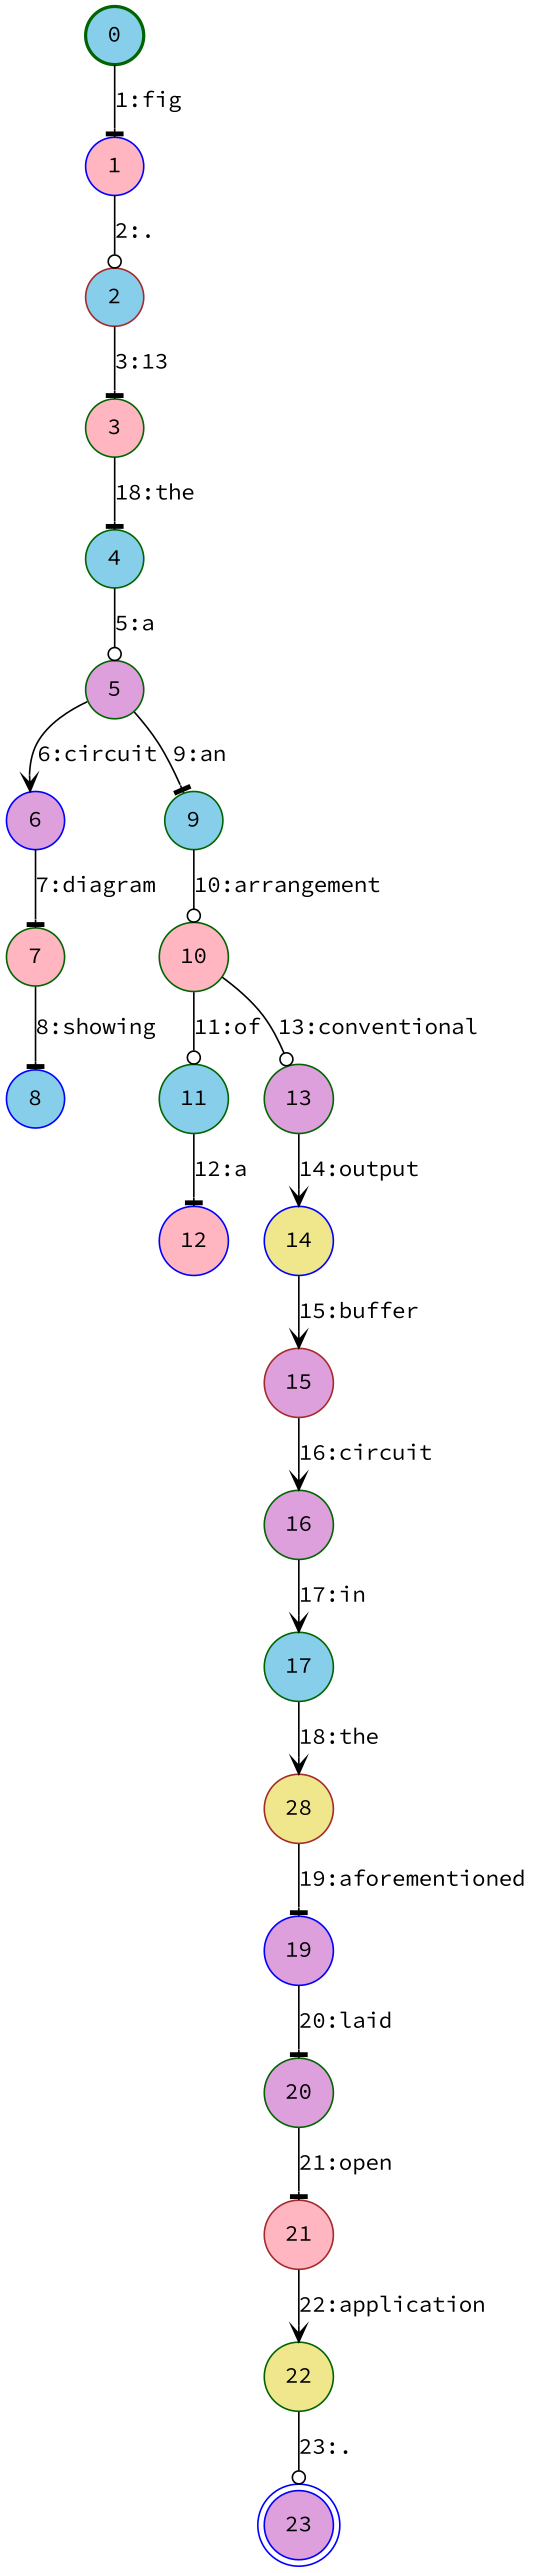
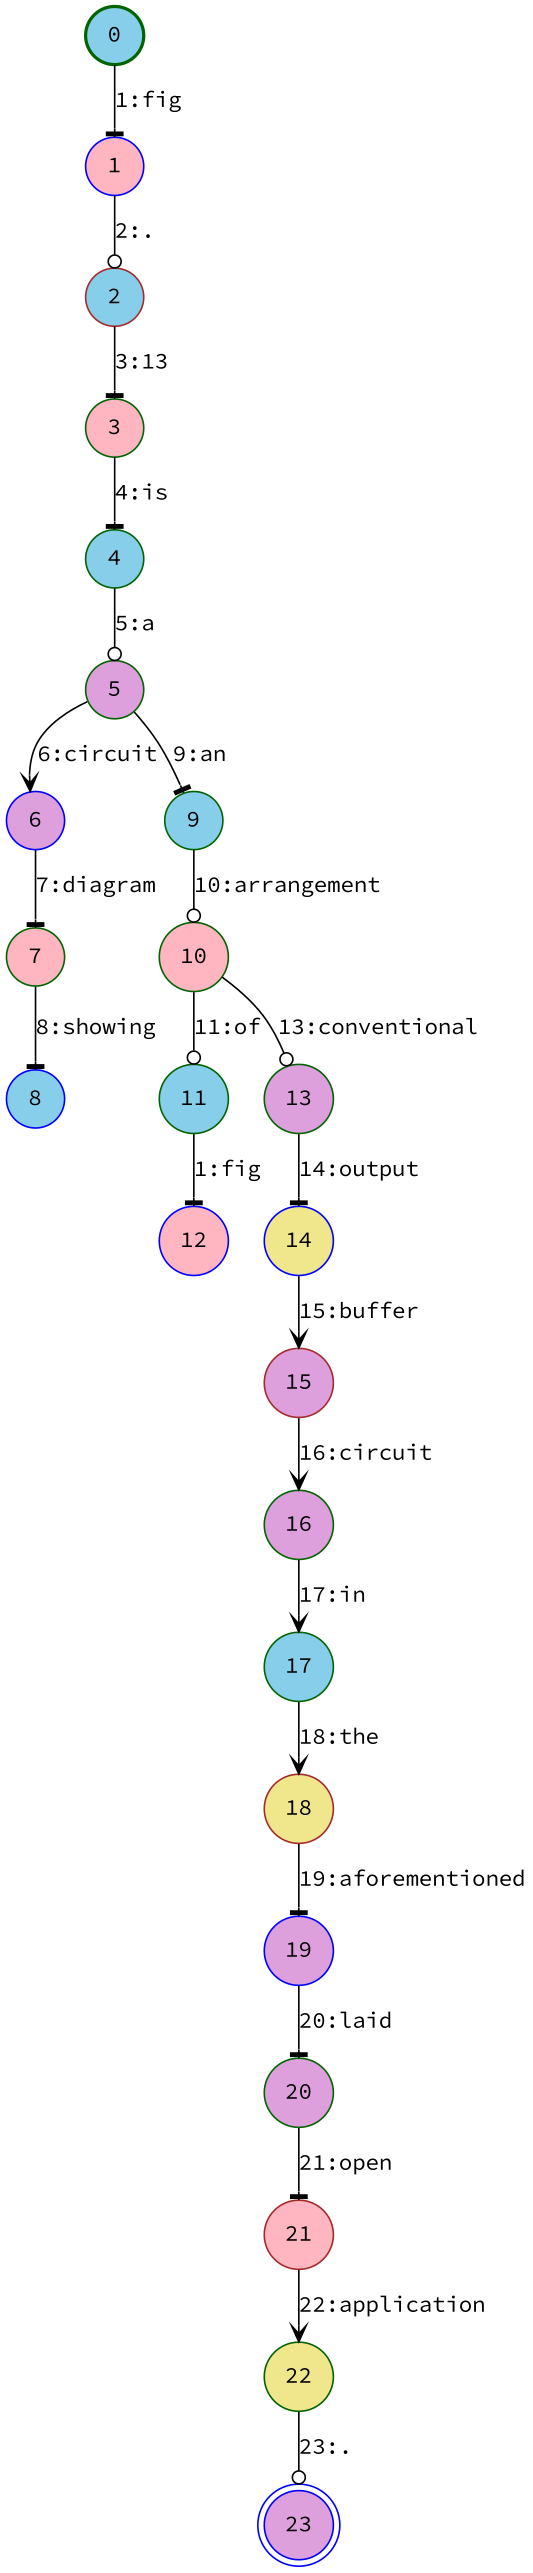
(155, 493) -> (142, 493)
(299, 1162) -> (299, 1166)
(221, 1170) -> (228, 1170)
(299, 1809) -> (299, 1809)
